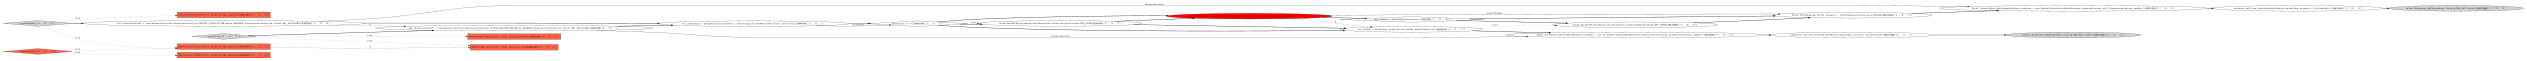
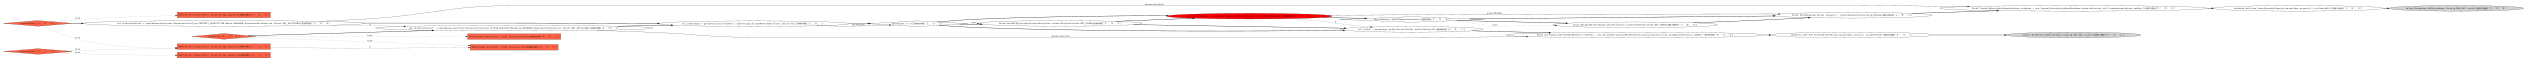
(38, 23) -> (38, 23)
(224, 36) -> (224, 36)
